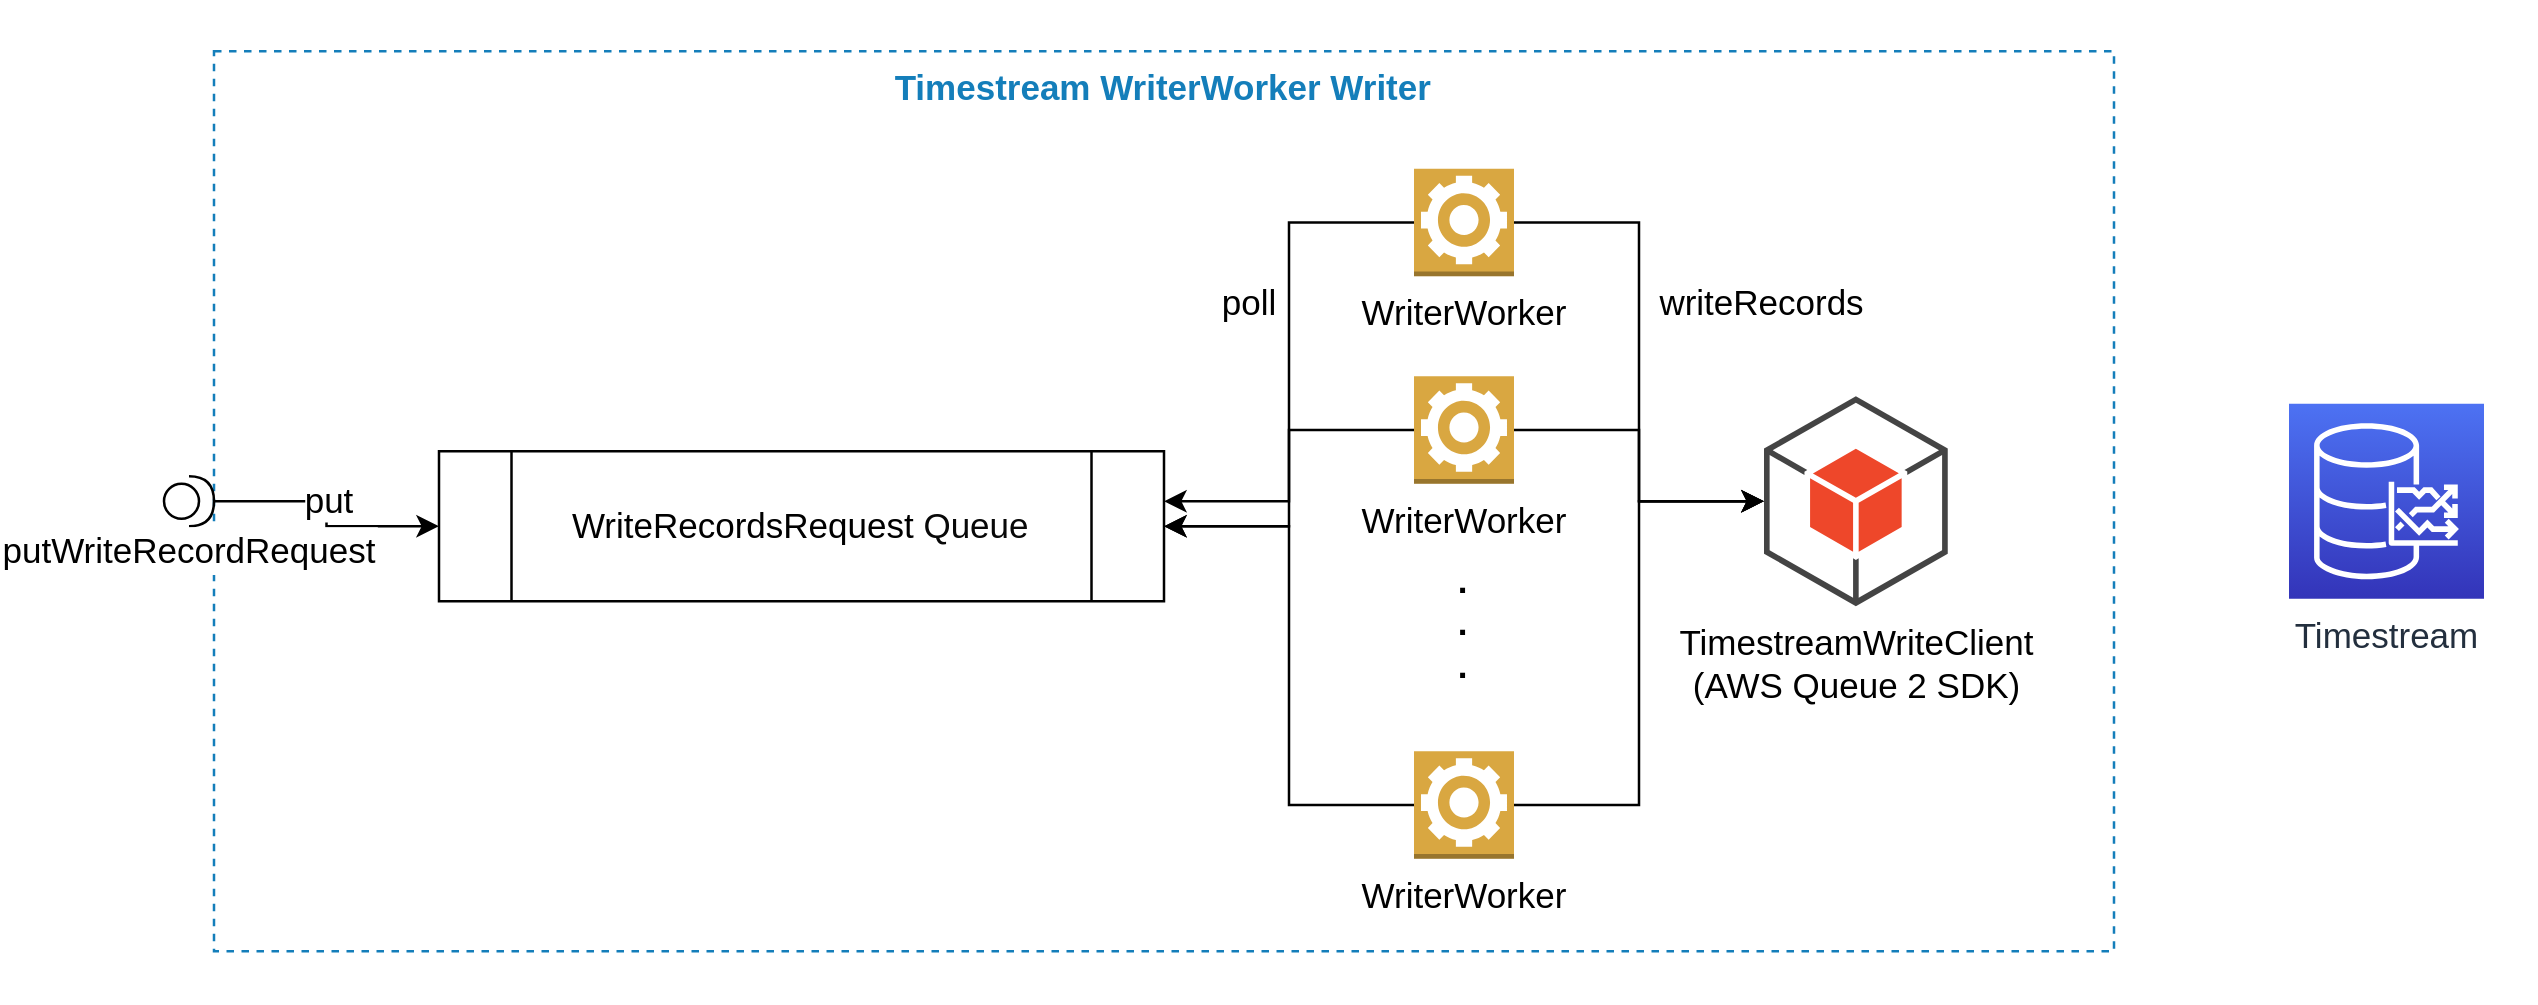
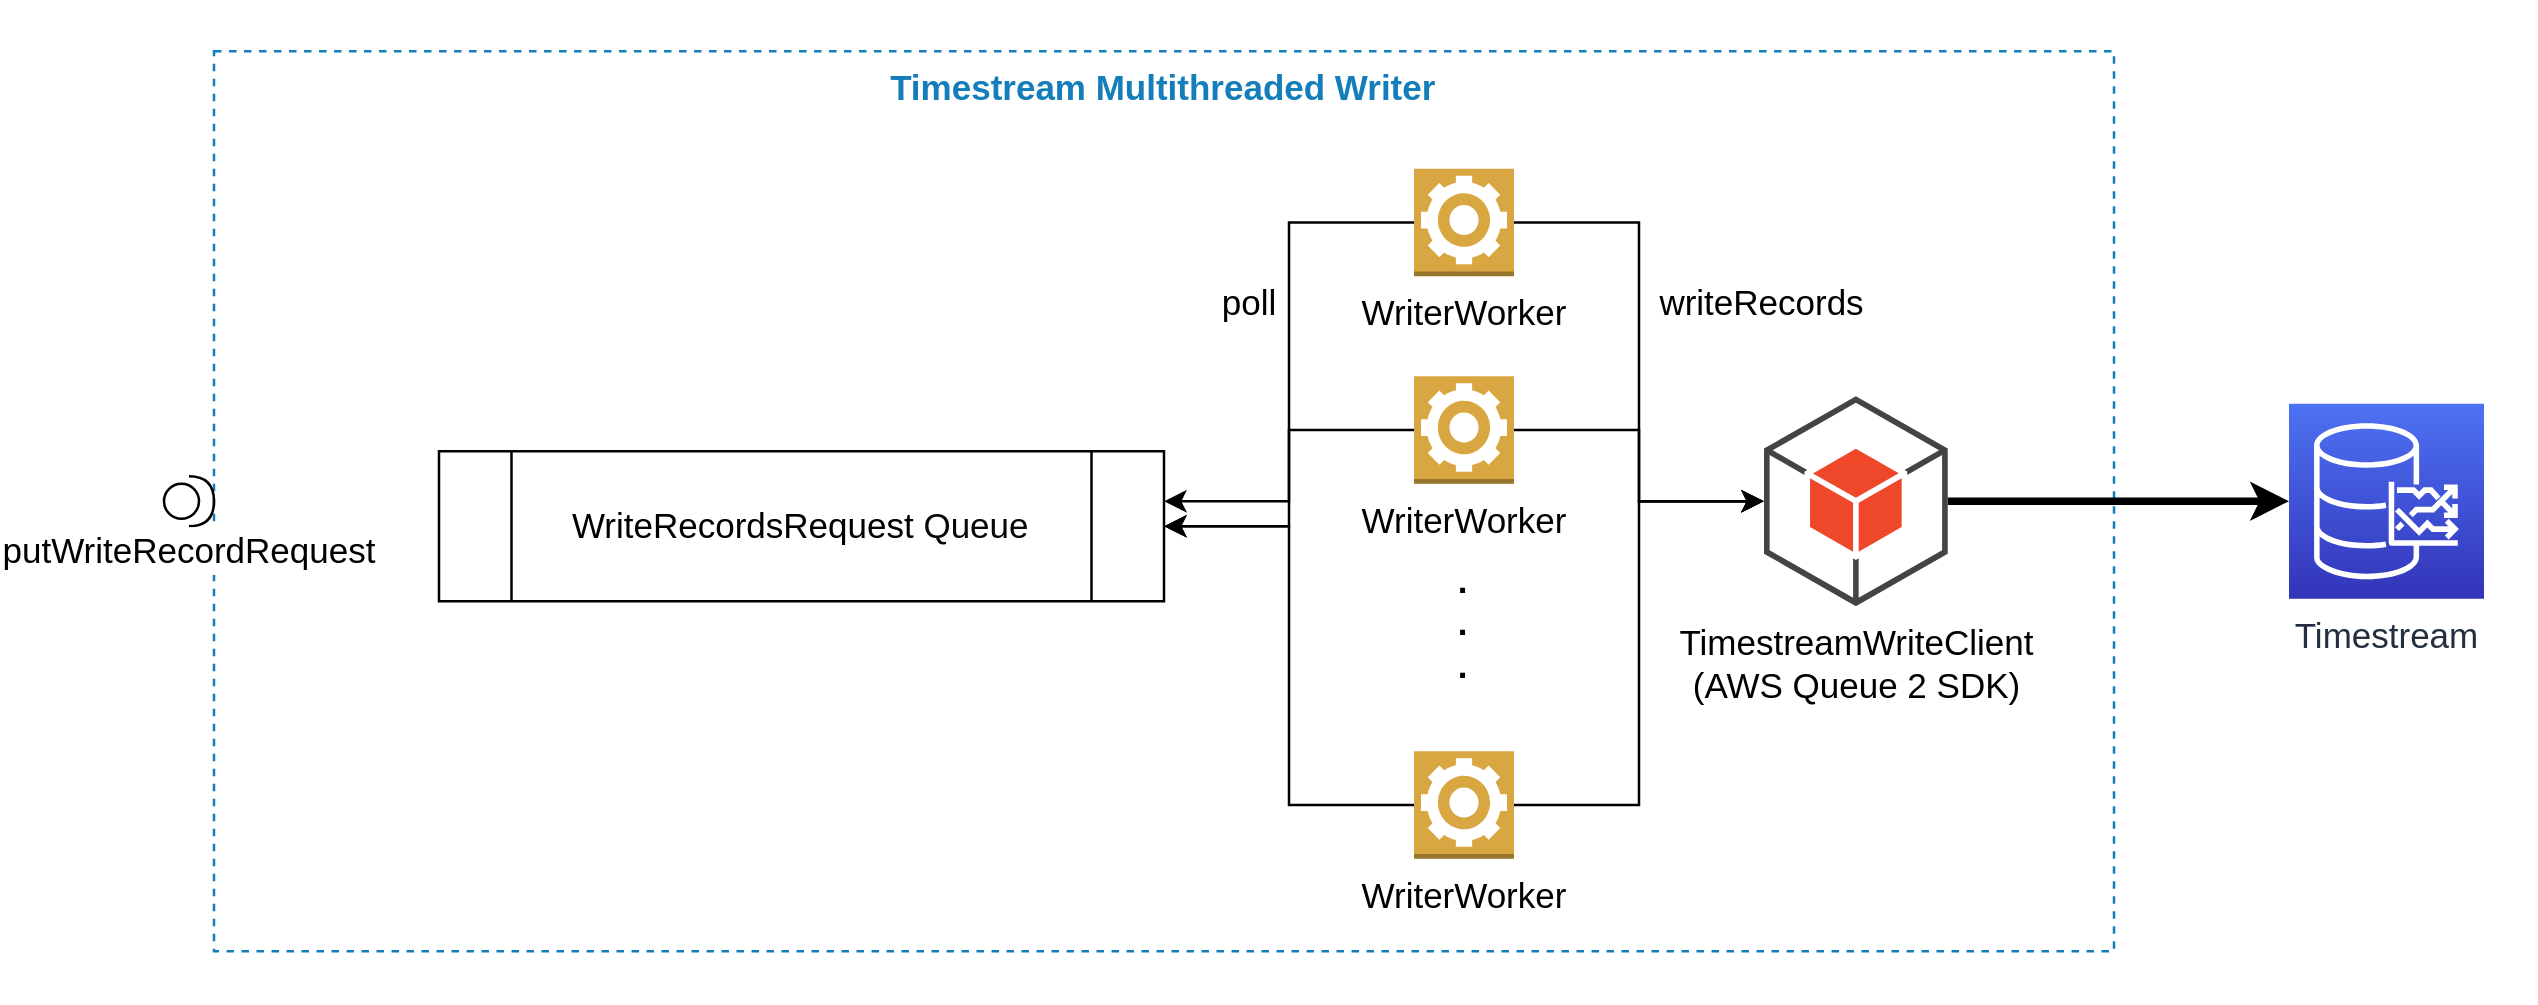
(1163, 88) -> (1163, 88)
(278, 501) -> none
none -> (2105, 501)
